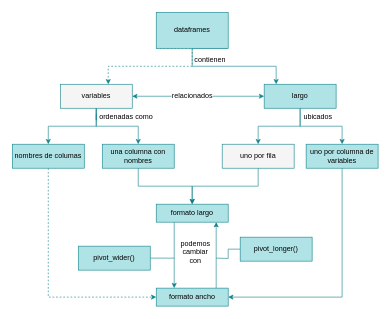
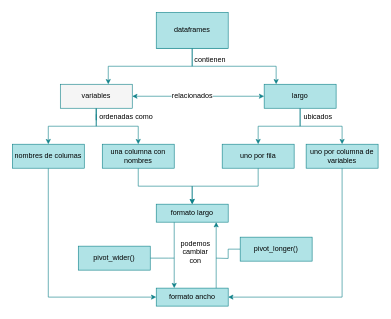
(142, 66) -> (142, 66)
(258, 156) -> (258, 156)
(48, 283) -> (48, 283)
